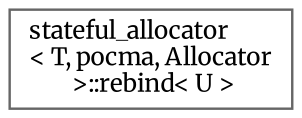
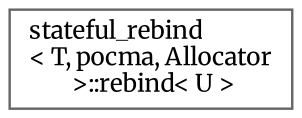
(151, 59) -> (151, 59)
